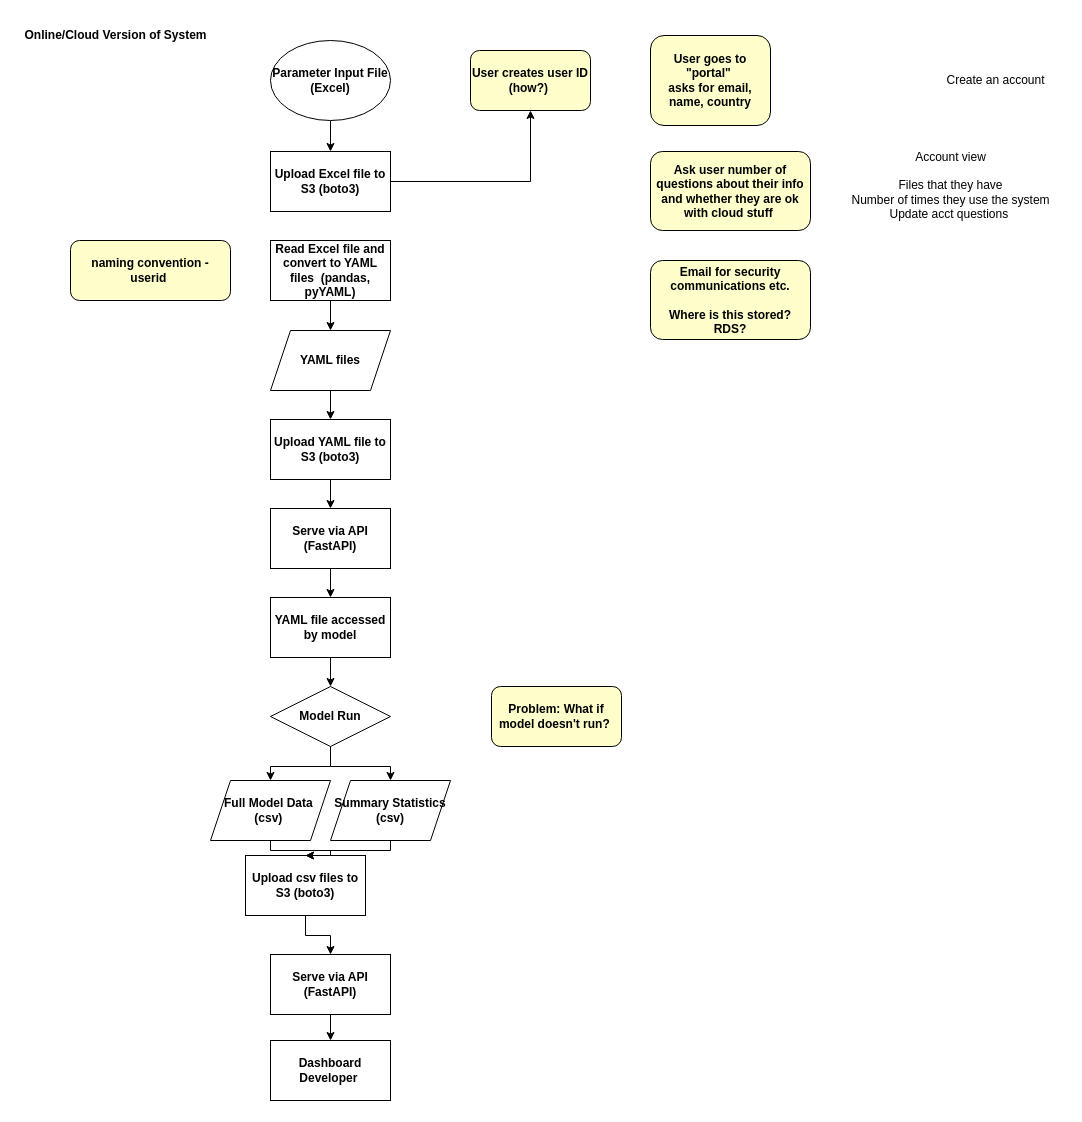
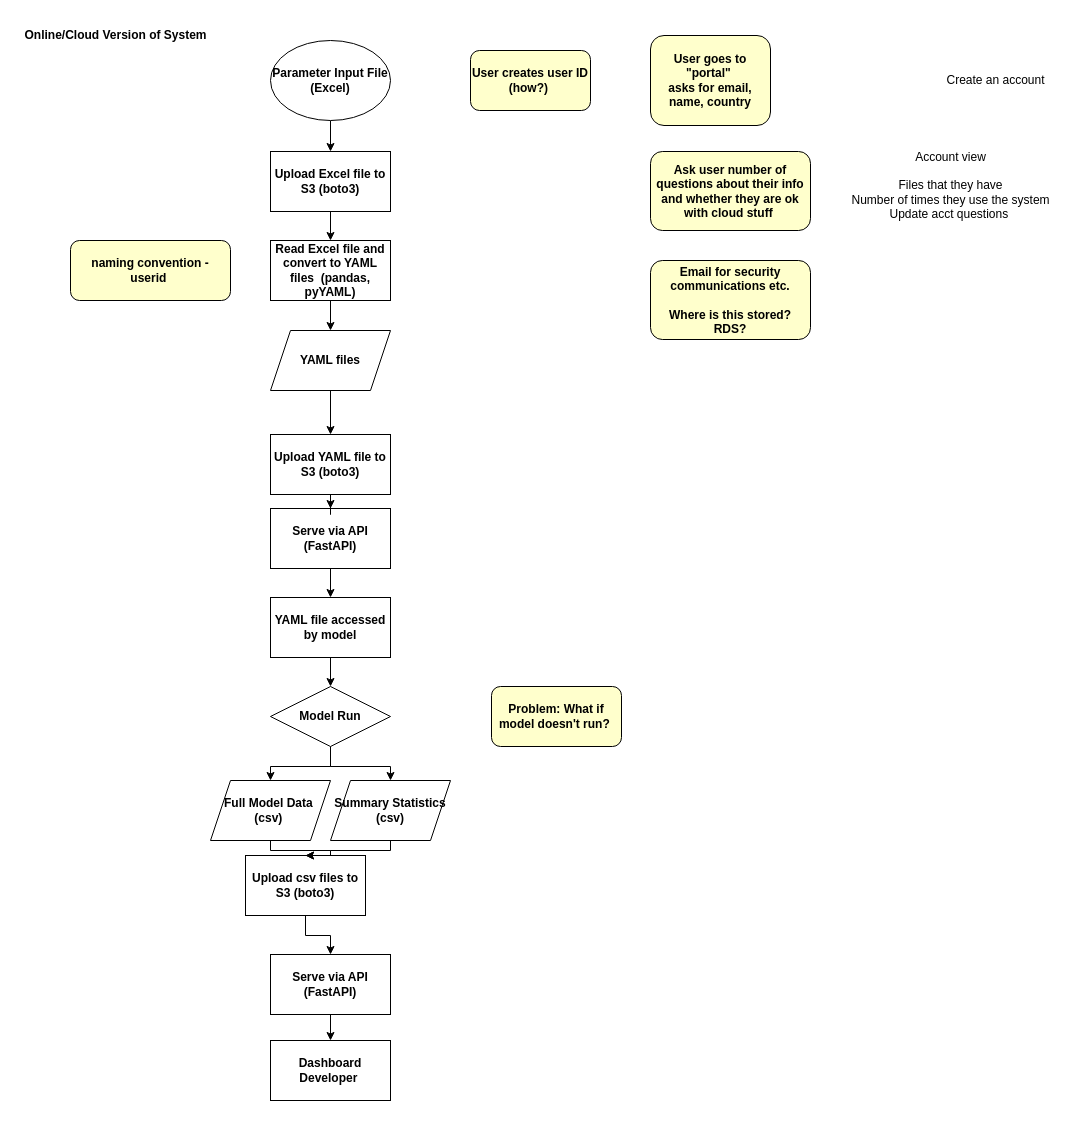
(493, 182) -> (331, 230)
(331, 450) -> (331, 465)
